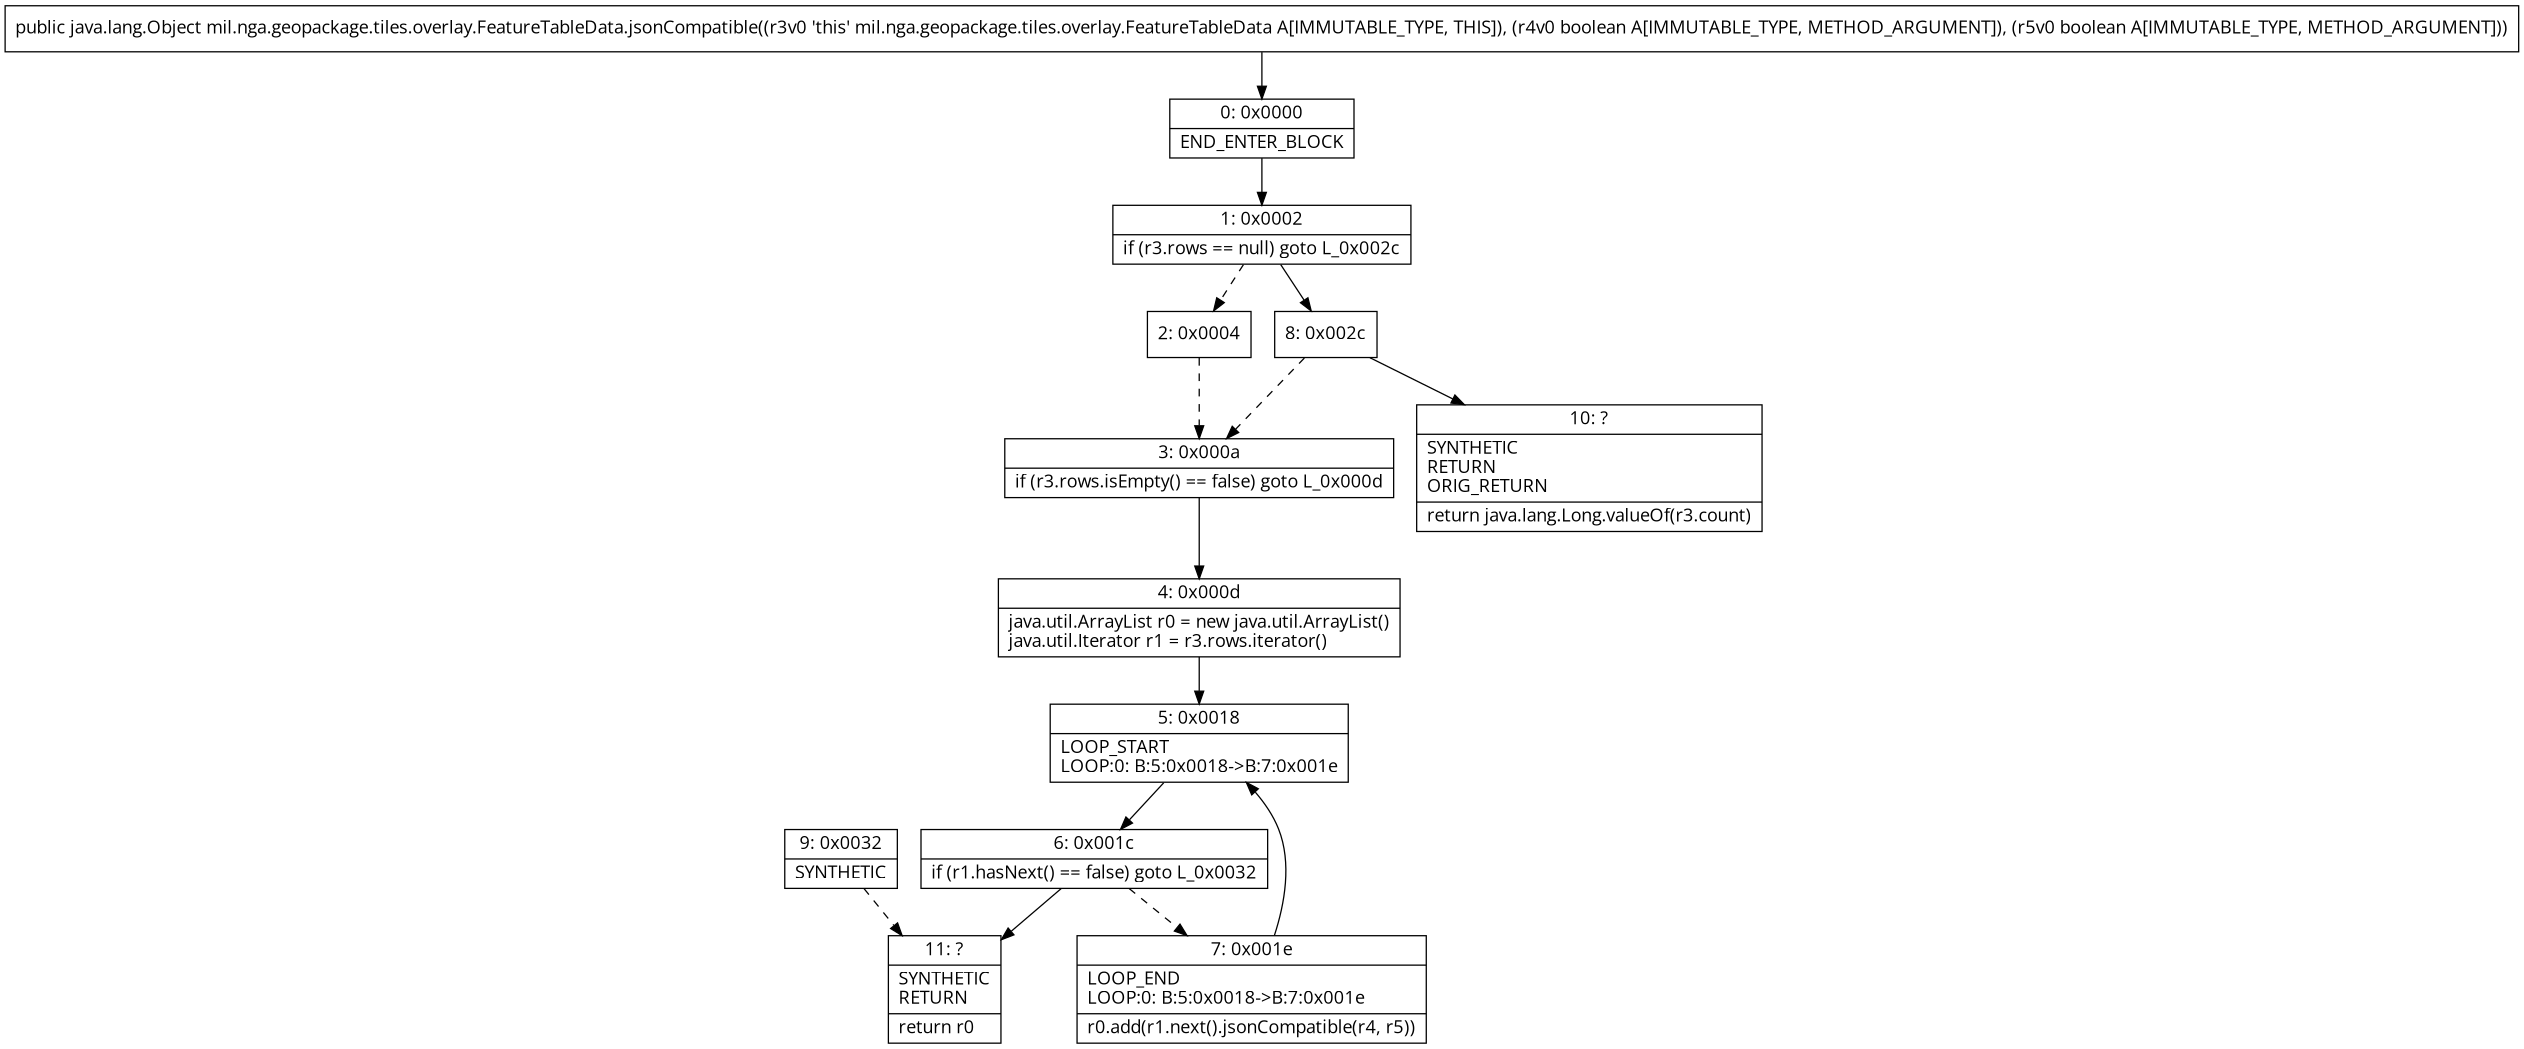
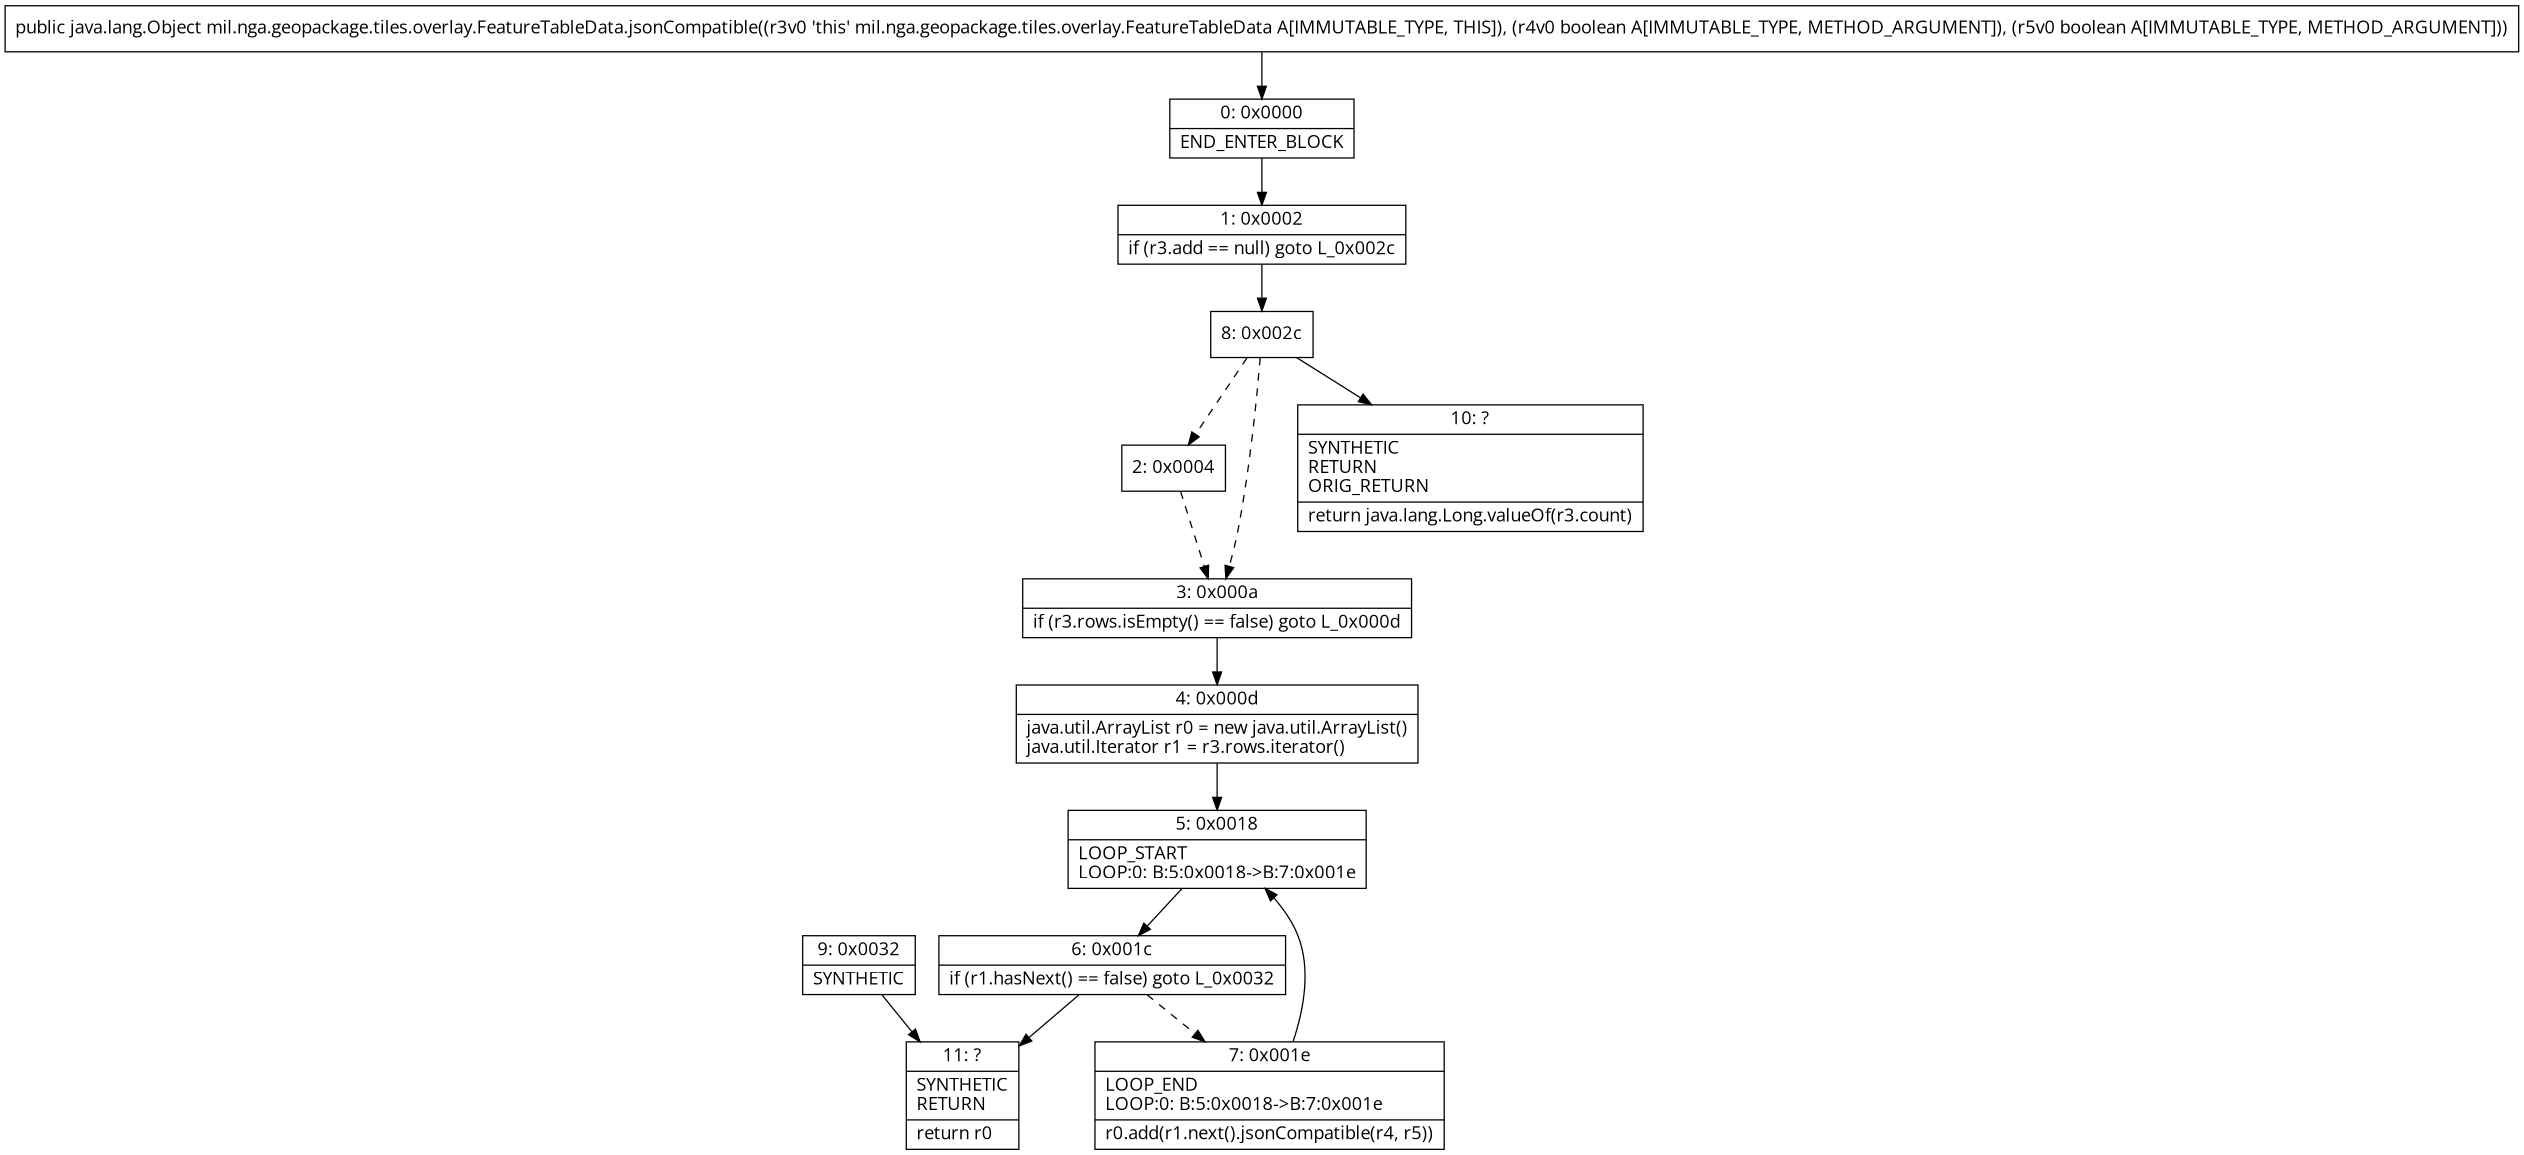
(1262, 249) -> (1262, 249)
(1232, 282) -> (1221, 396)
(879, 907) -> (897, 1013)
